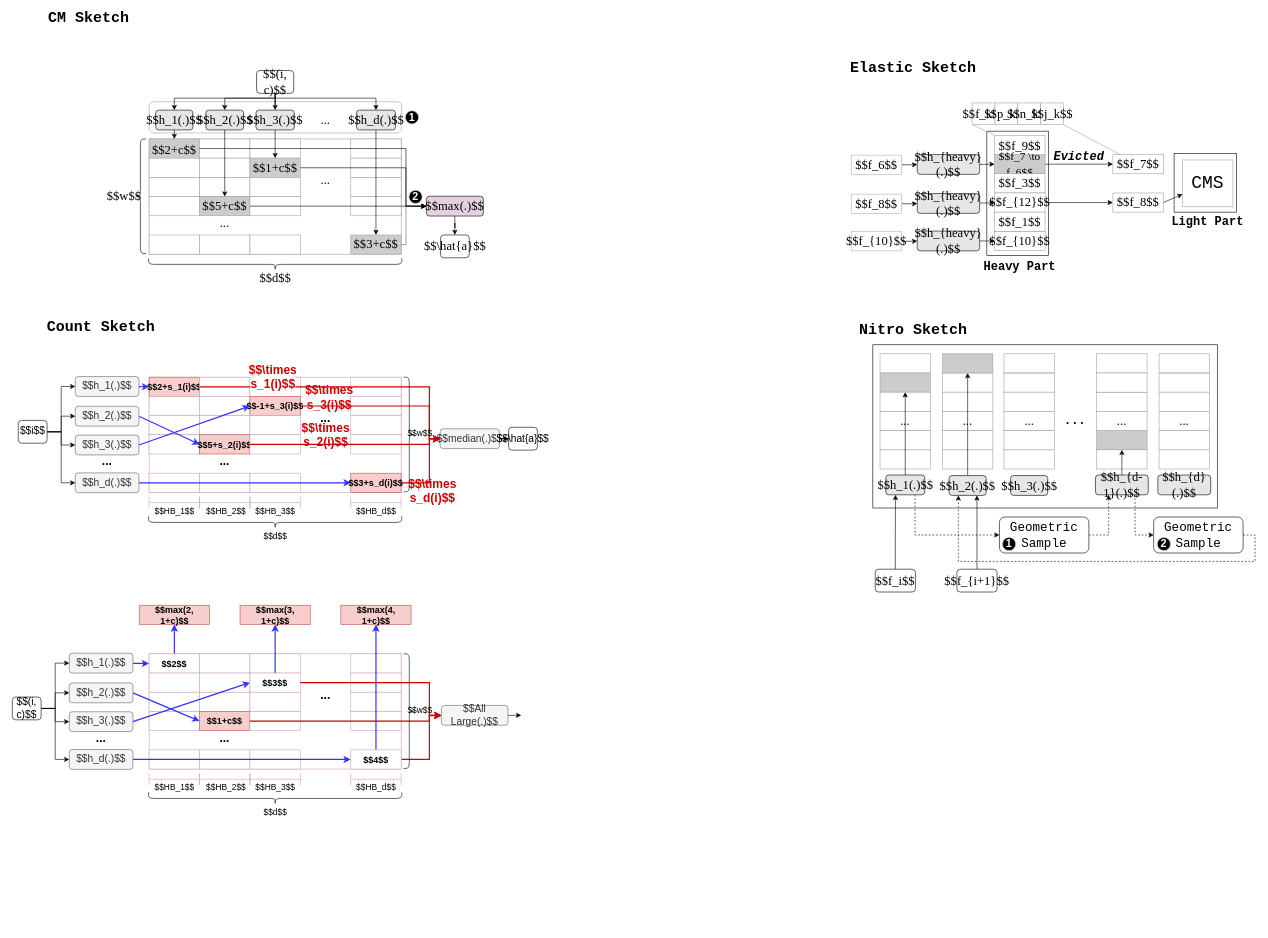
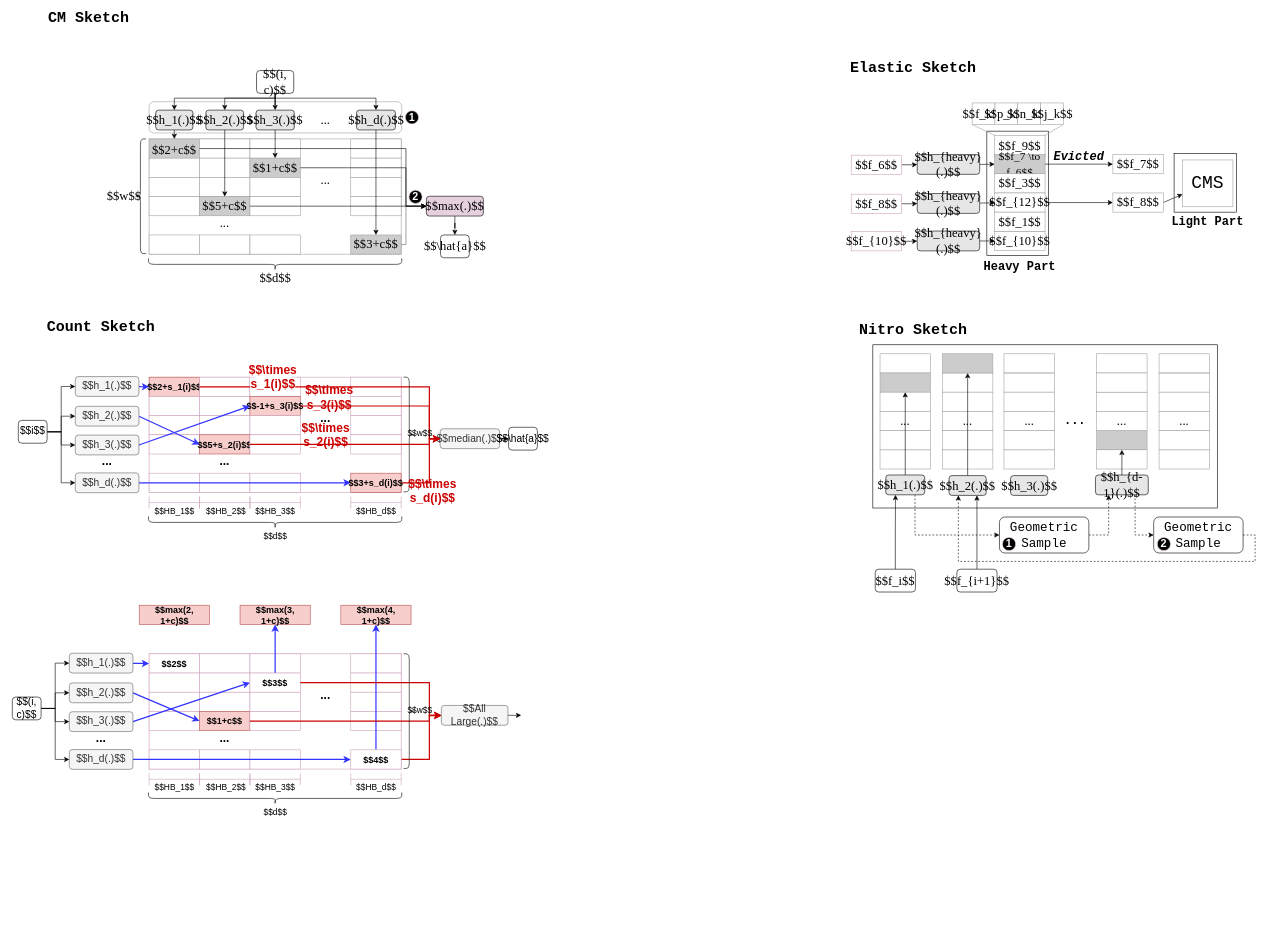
(1091, 140) -> (1054, 130)
(1184, 485) -> none
(174, 641) -> none
